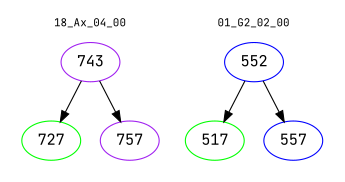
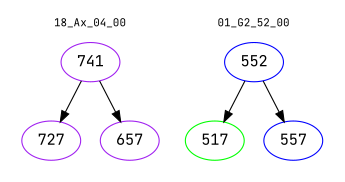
(254, 23) -> (254, 23)
(90, 62) -> (90, 62)
(51, 141) -> (51, 141)
(130, 141) -> (130, 141)
